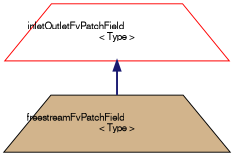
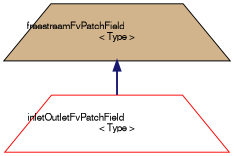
(117, 83) -> (117, 83)
